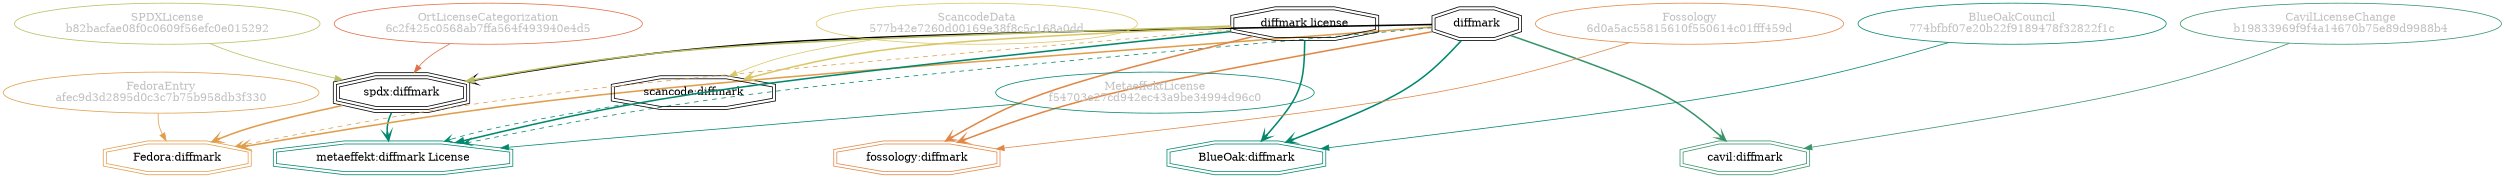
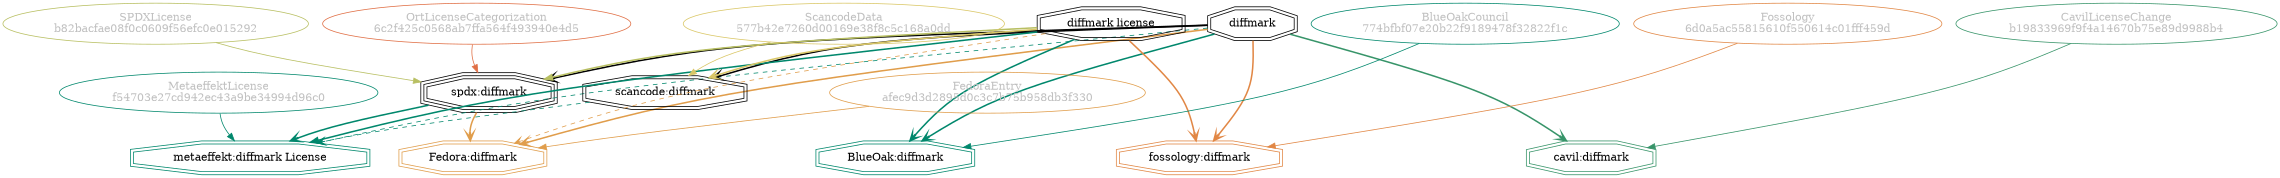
none -> (962, 36)
